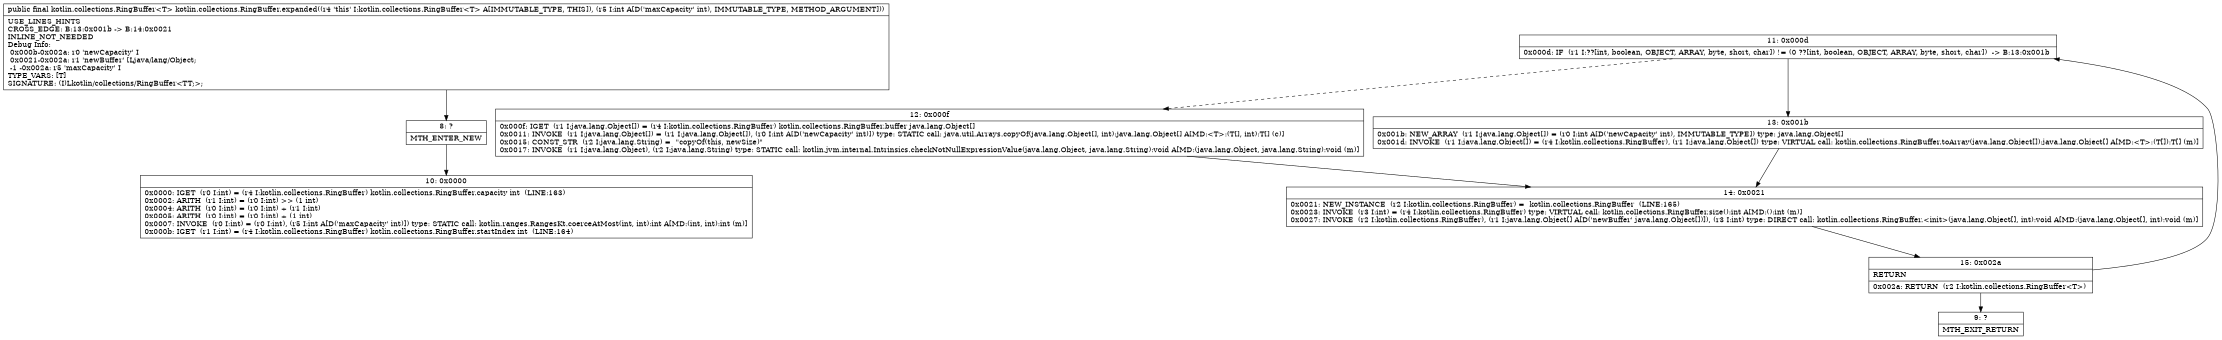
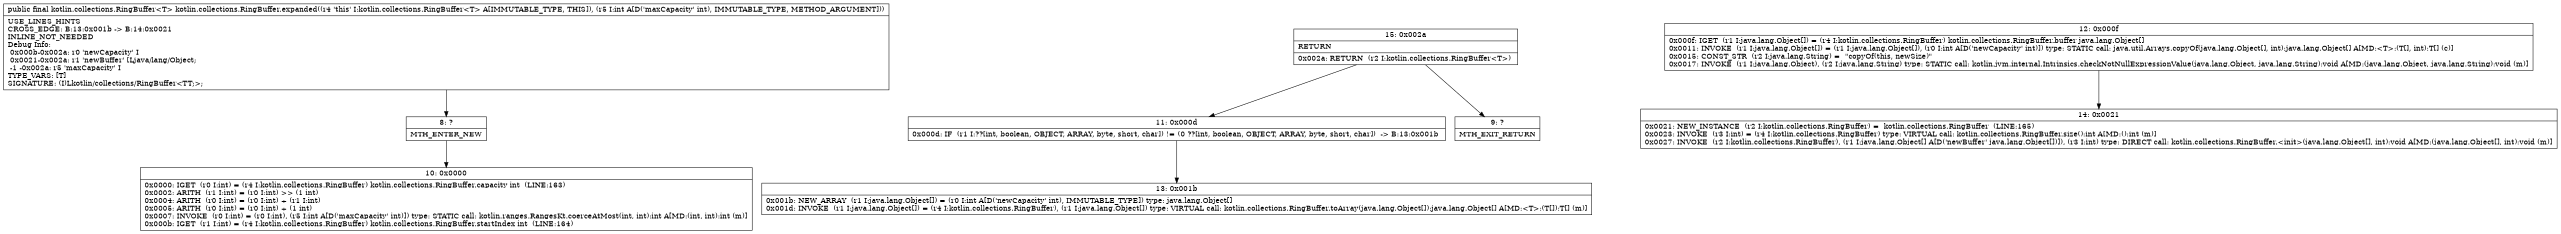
(1421, 84) -> none
(1769, 165) -> none
(1863, 241) -> none
